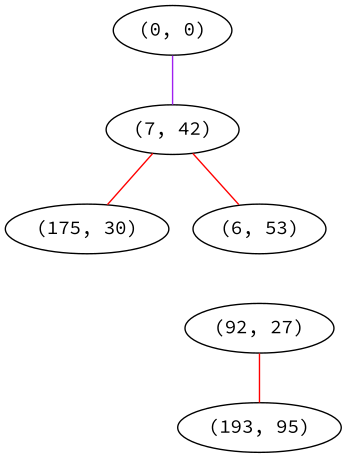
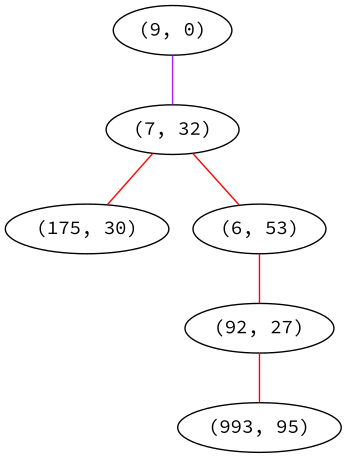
(173, 30) -> (173, 30)
(173, 130) -> (173, 130)
none -> (259, 279)
(259, 428) -> (259, 428)
